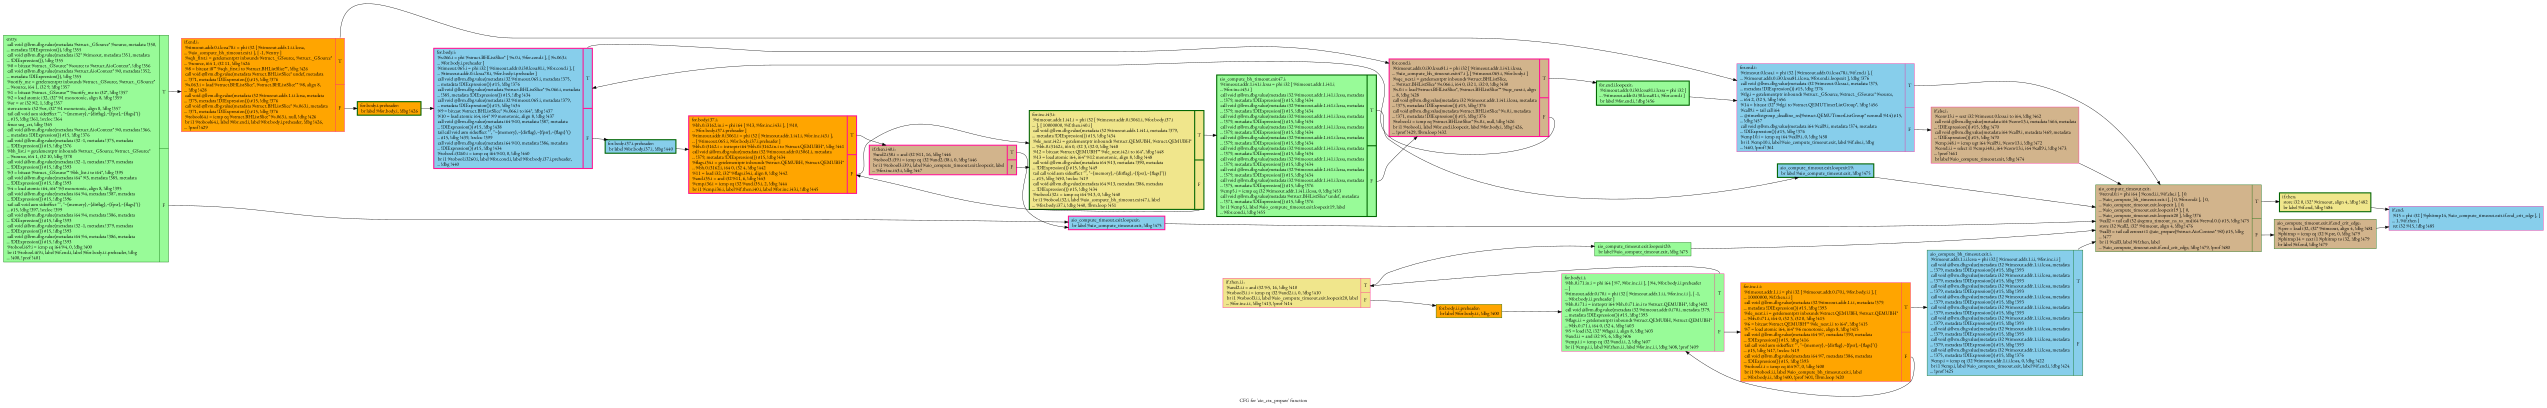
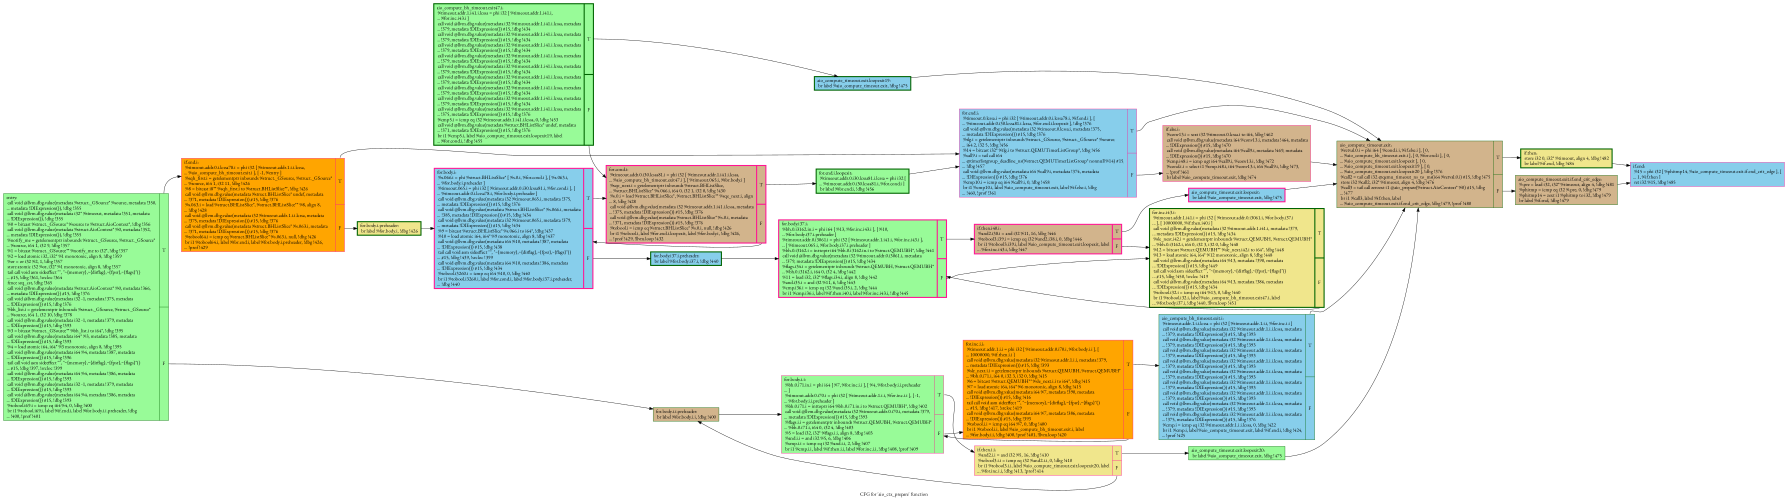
(389, 108) -> (389, 228)
(1208, 135) -> none
(773, 155) -> (863, 259)
(616, 219) -> (410, 378)
(1469, 311) -> (686, 414)
